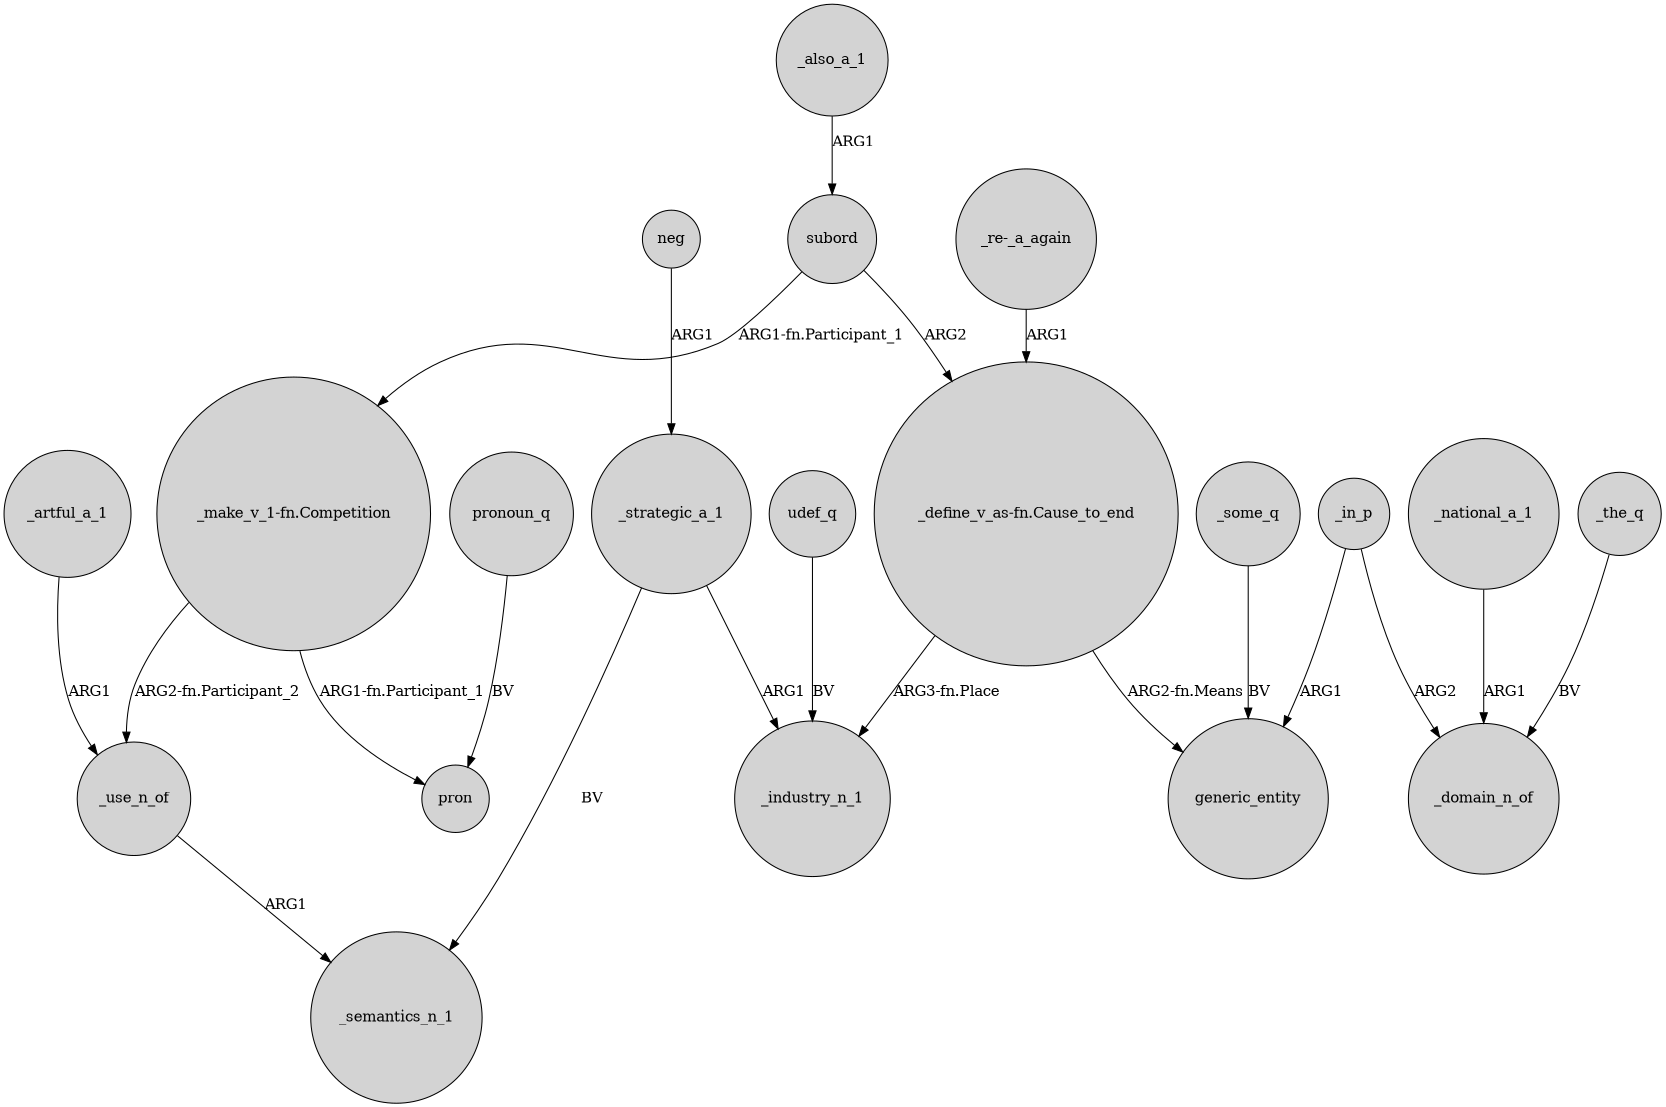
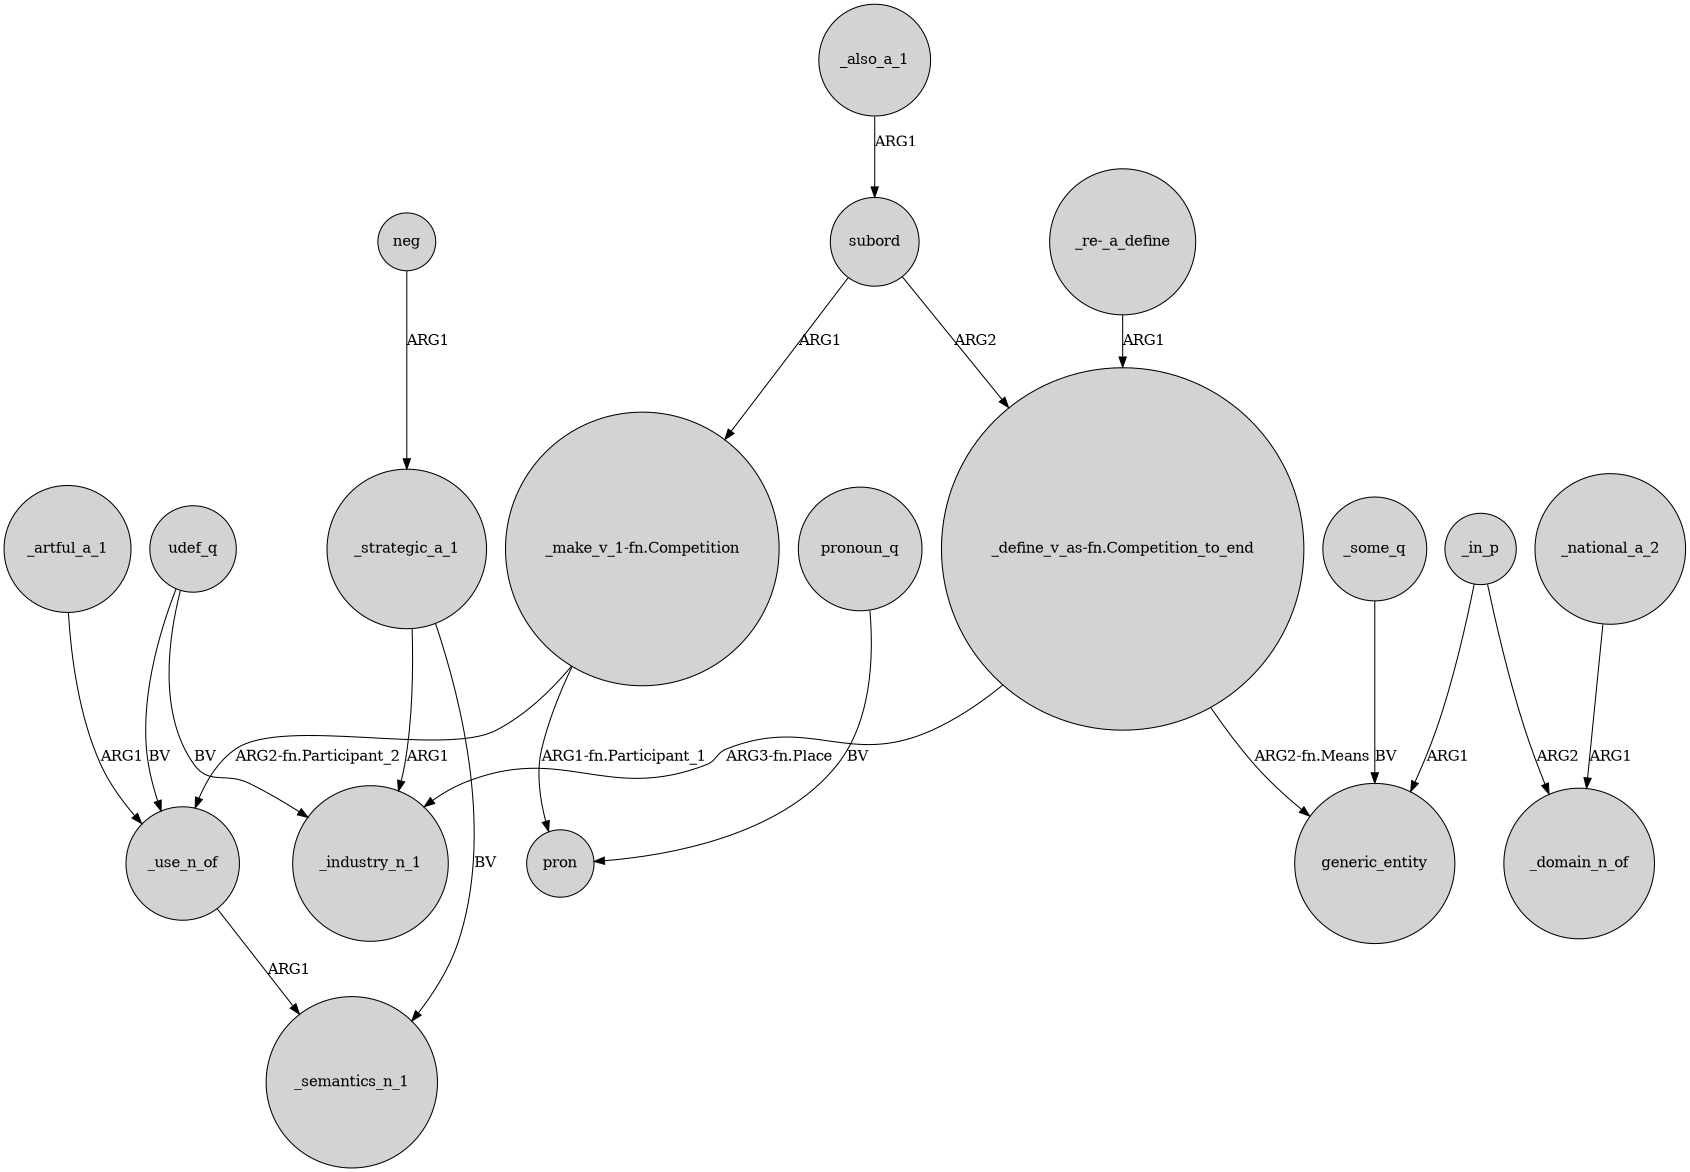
(1026, 239) -> (1123, 242)
(821, 336) -> (820, 341)
(1026, 514) -> (1123, 549)
(1484, 514) -> (1610, 549)
(1620, 514) -> none
none -> (148, 694)
